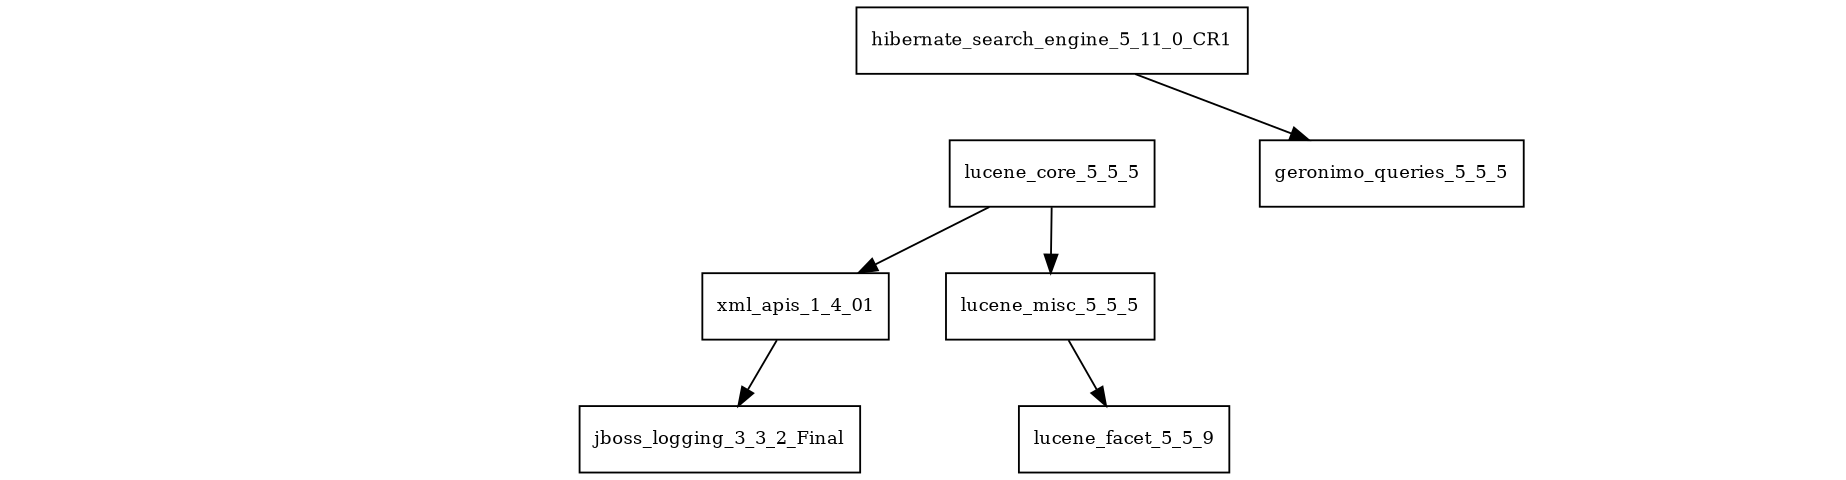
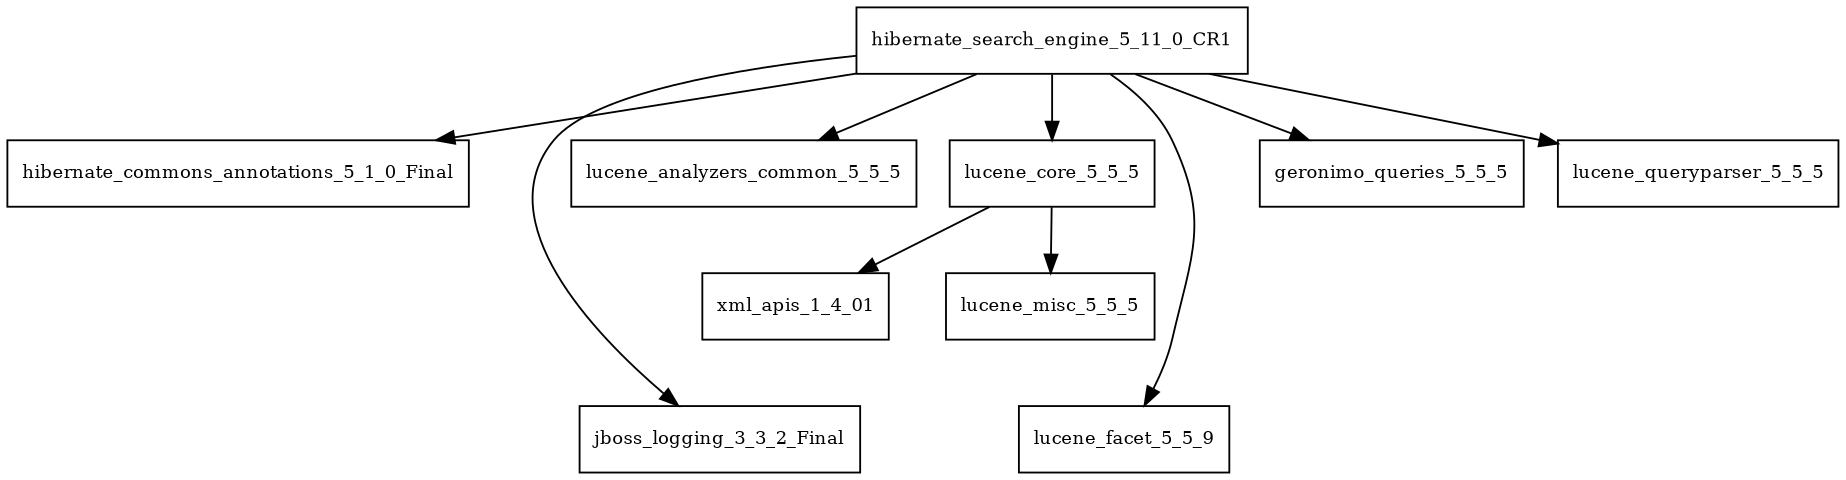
none -> (1052, 98)
none -> (238, 174)
none -> (744, 174)
none -> (1698, 174)
(762, 365) -> (559, 135)
(1083, 365) -> (1194, 220)
